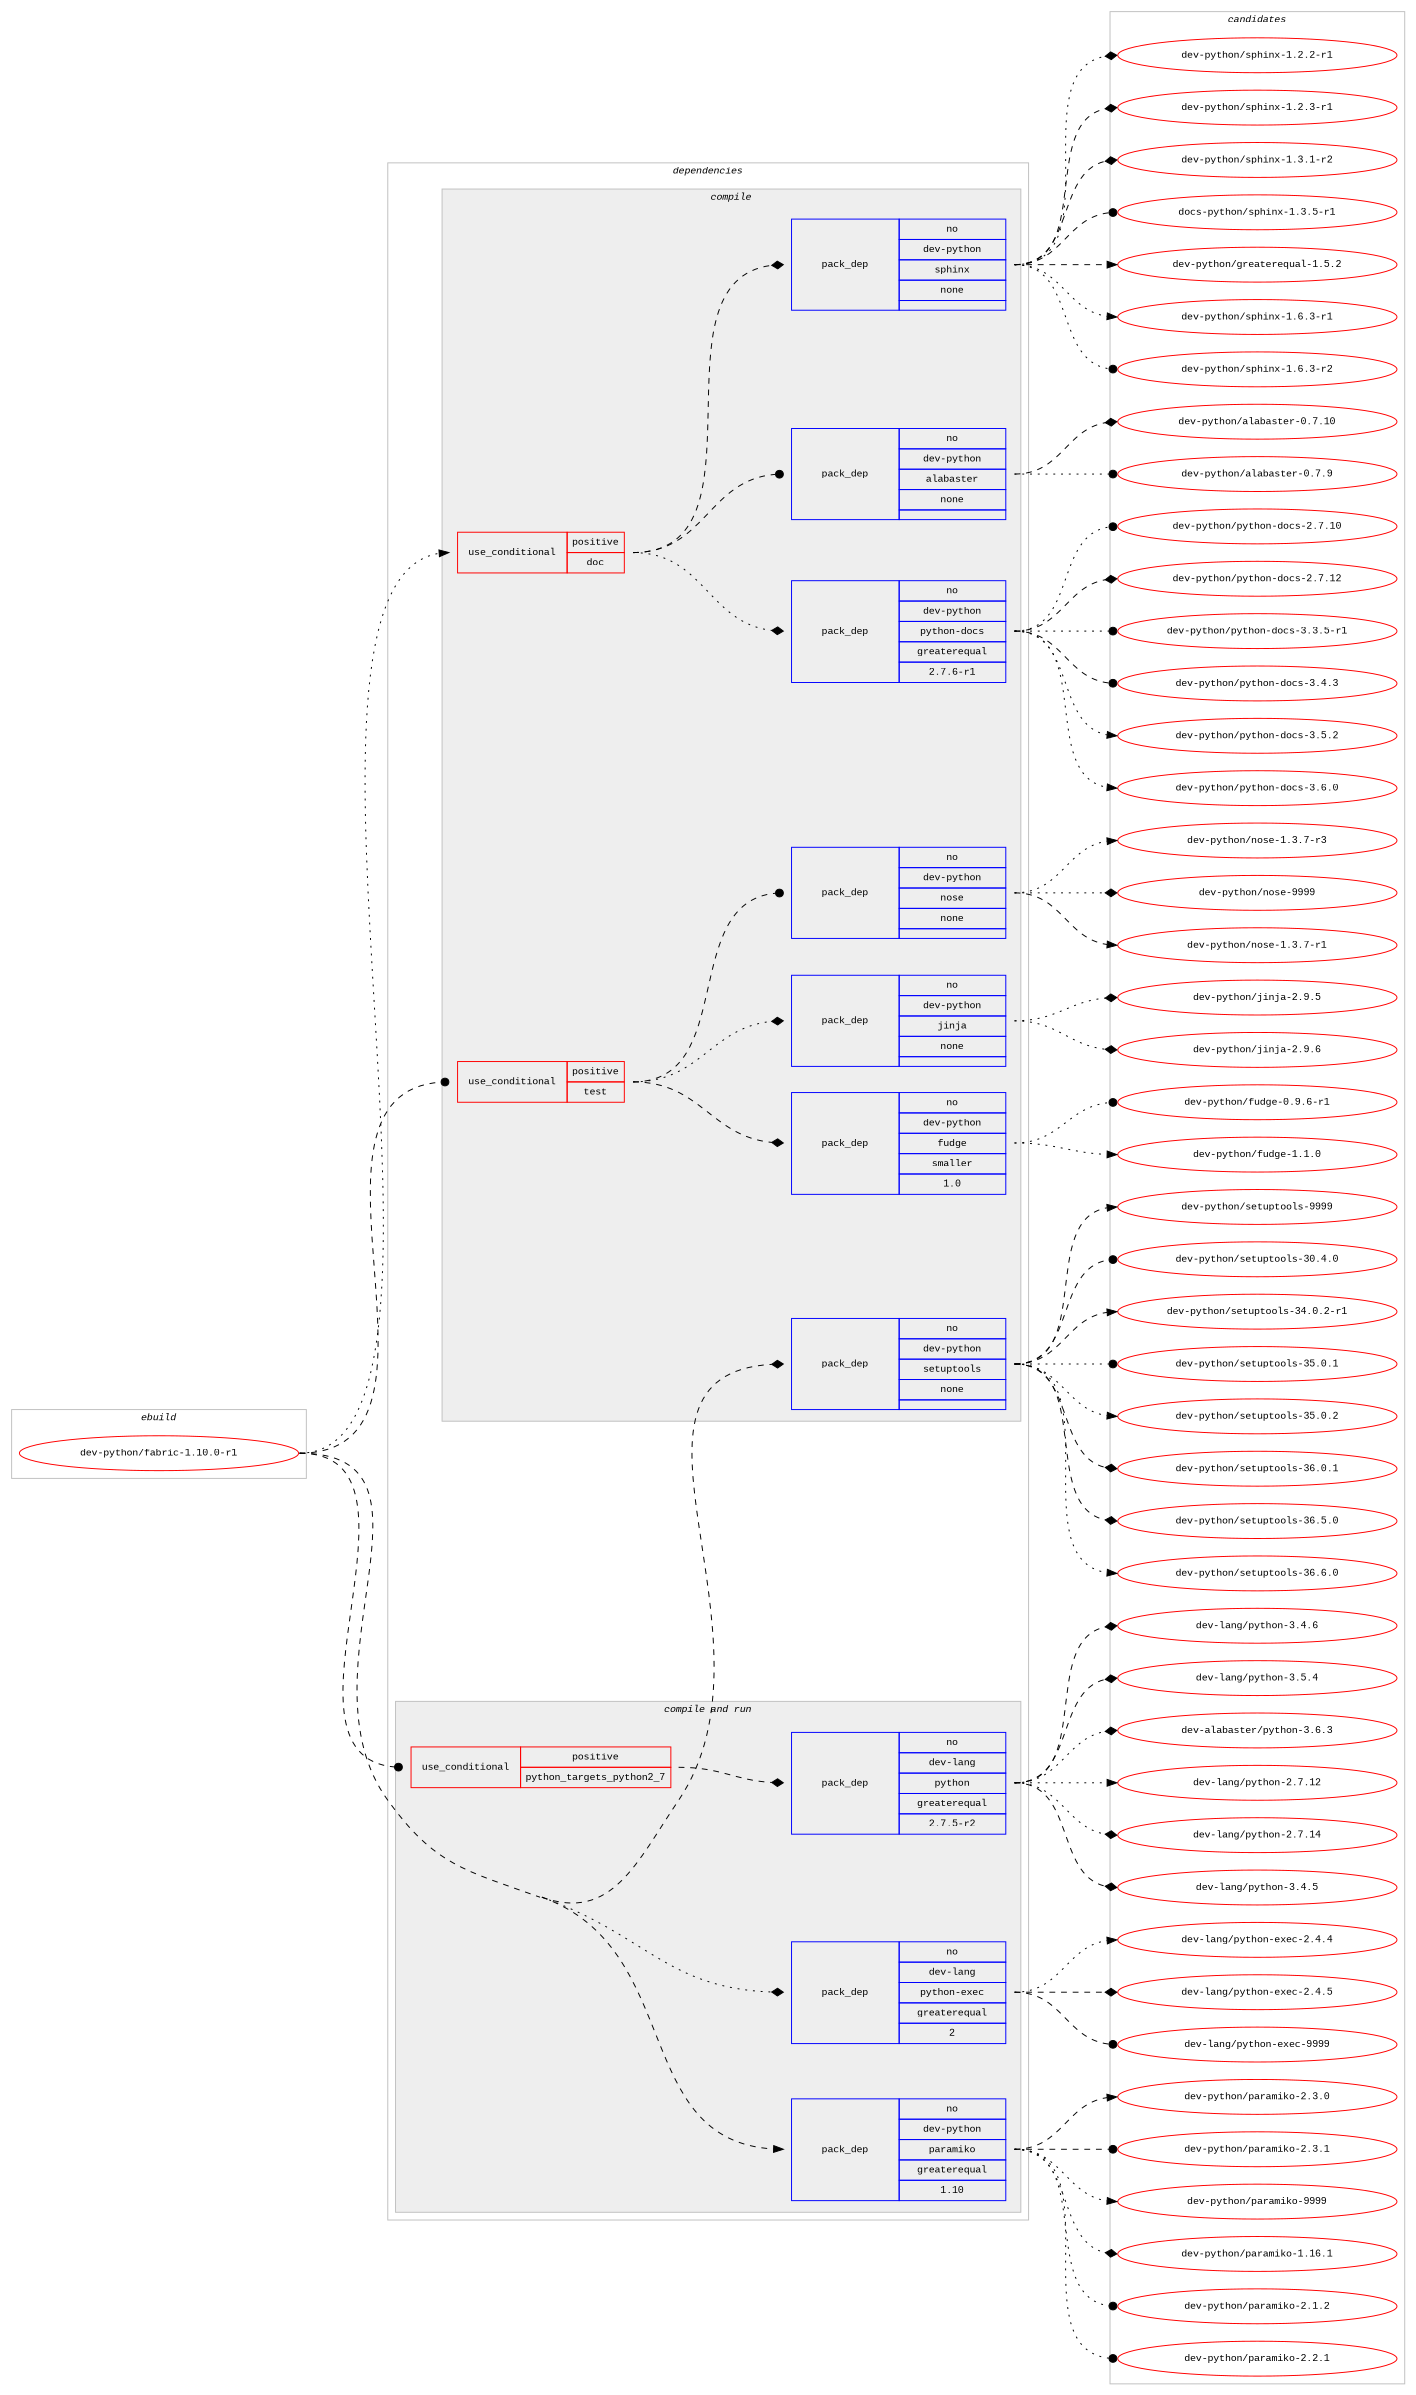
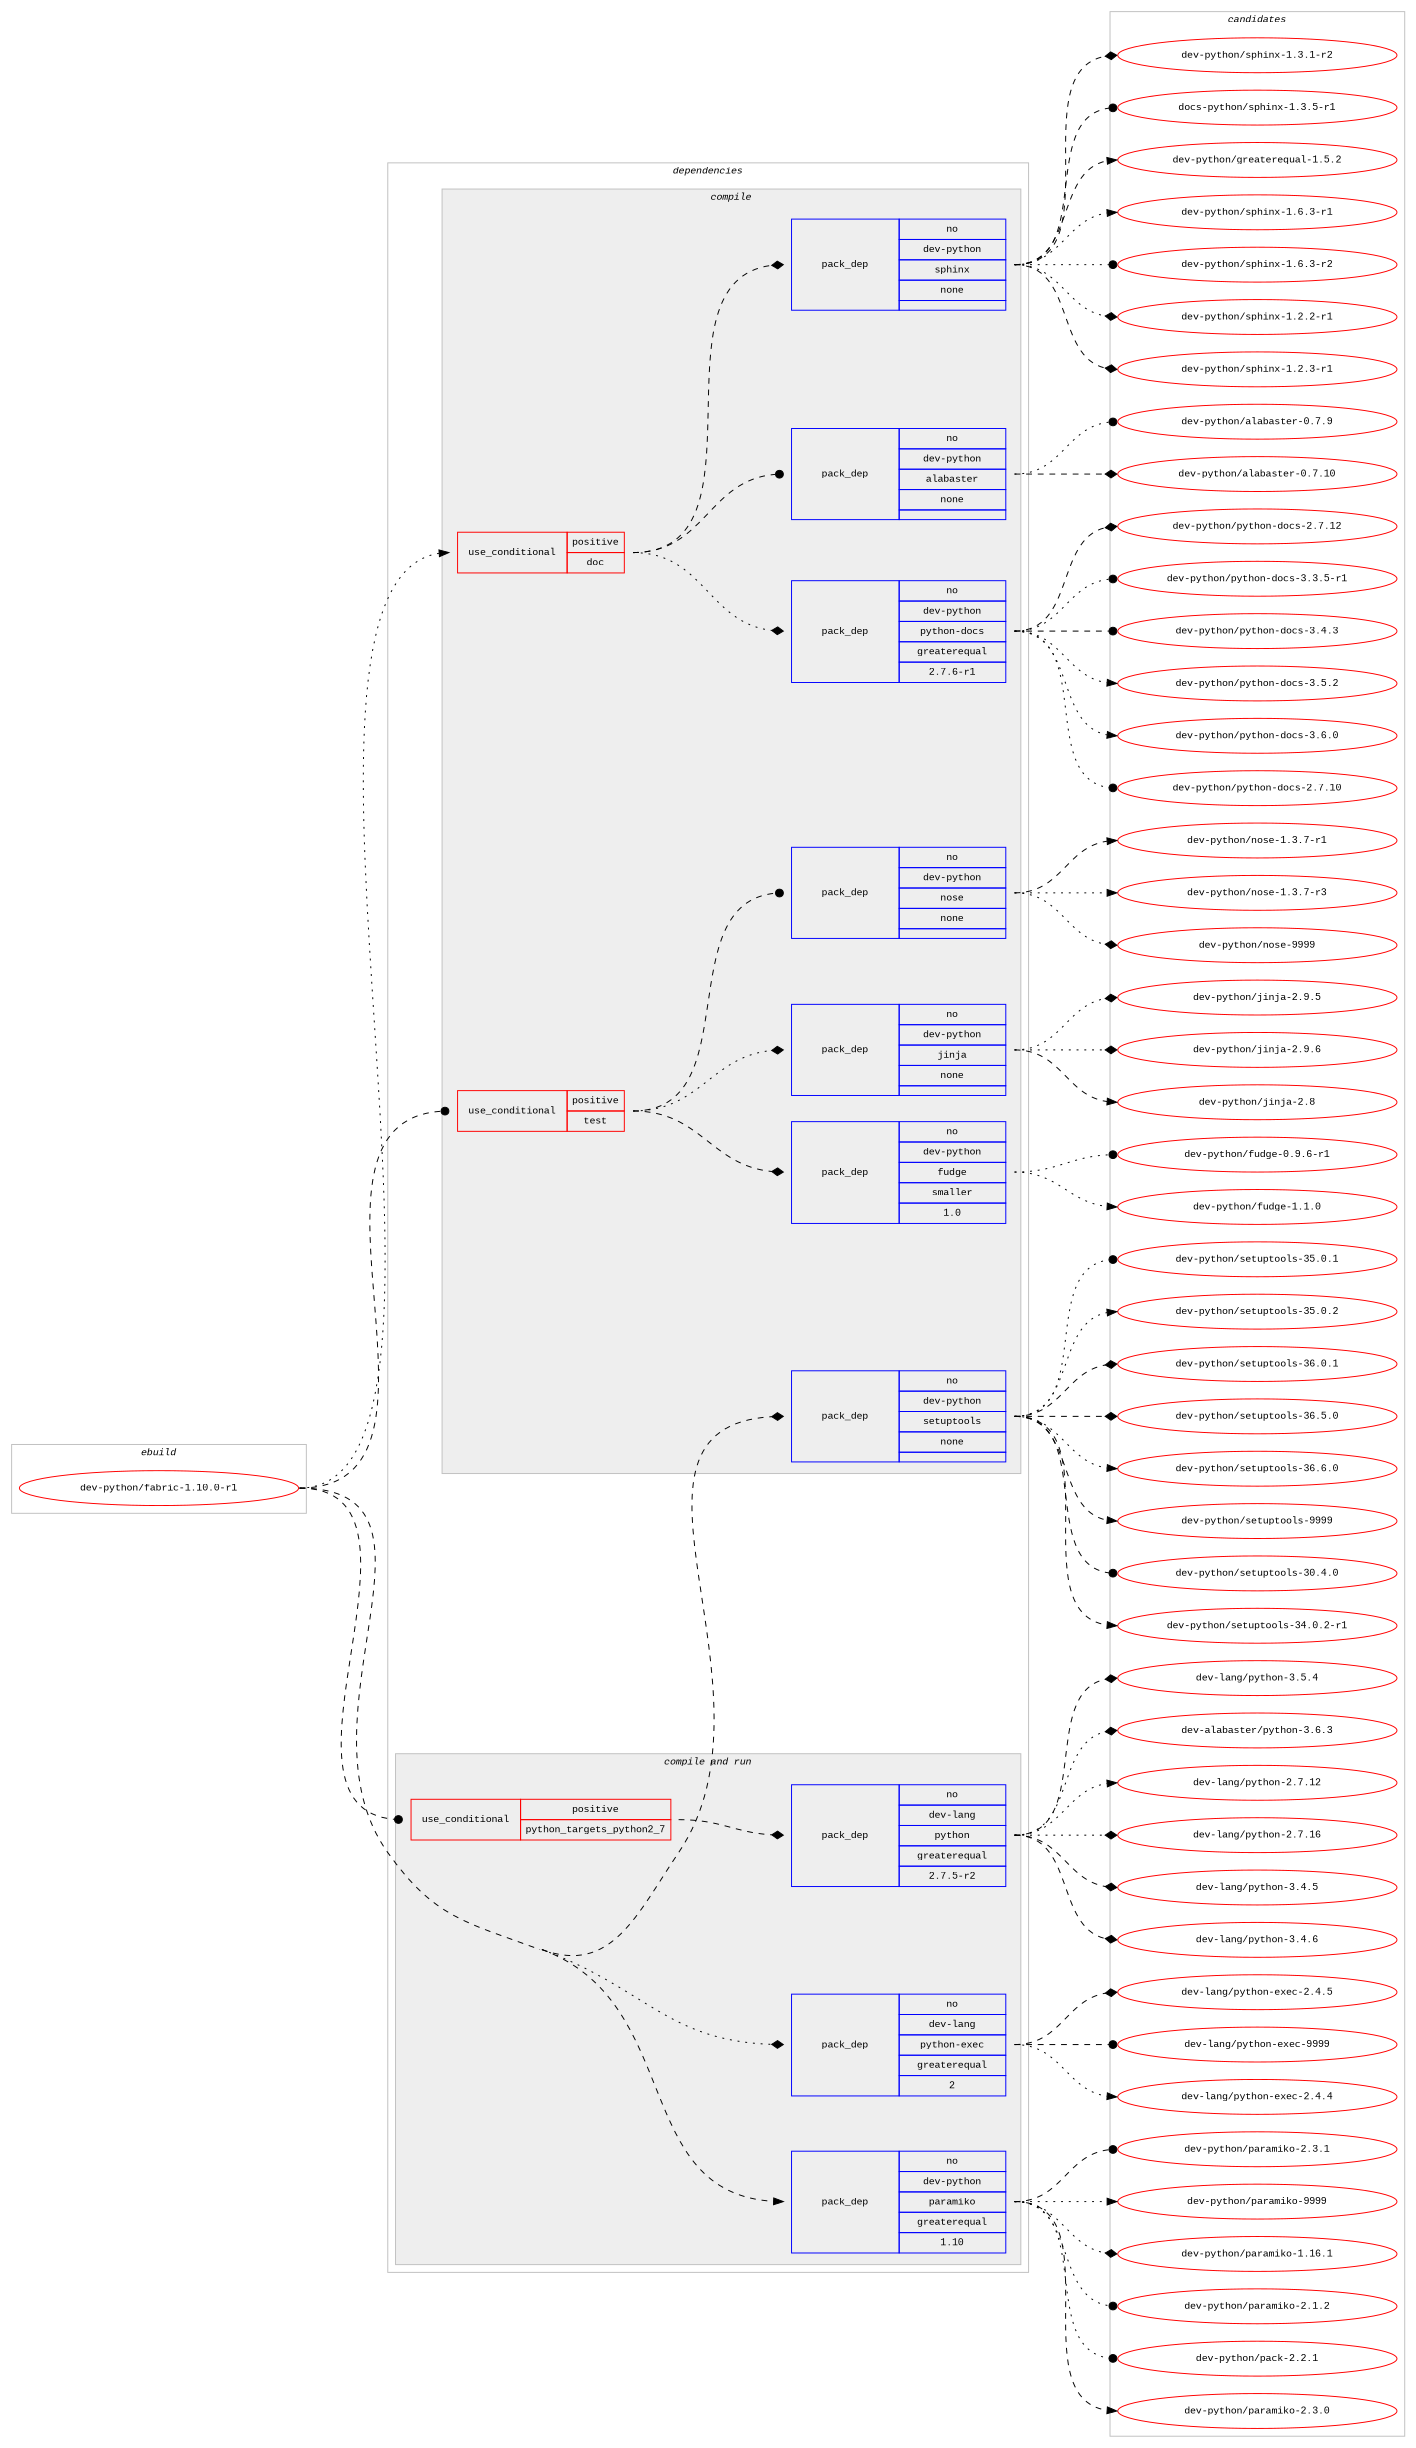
none -> (1257, 1102)
(1257, 1835) -> (1257, 1835)
(1257, 2359) -> (1257, 2359)
